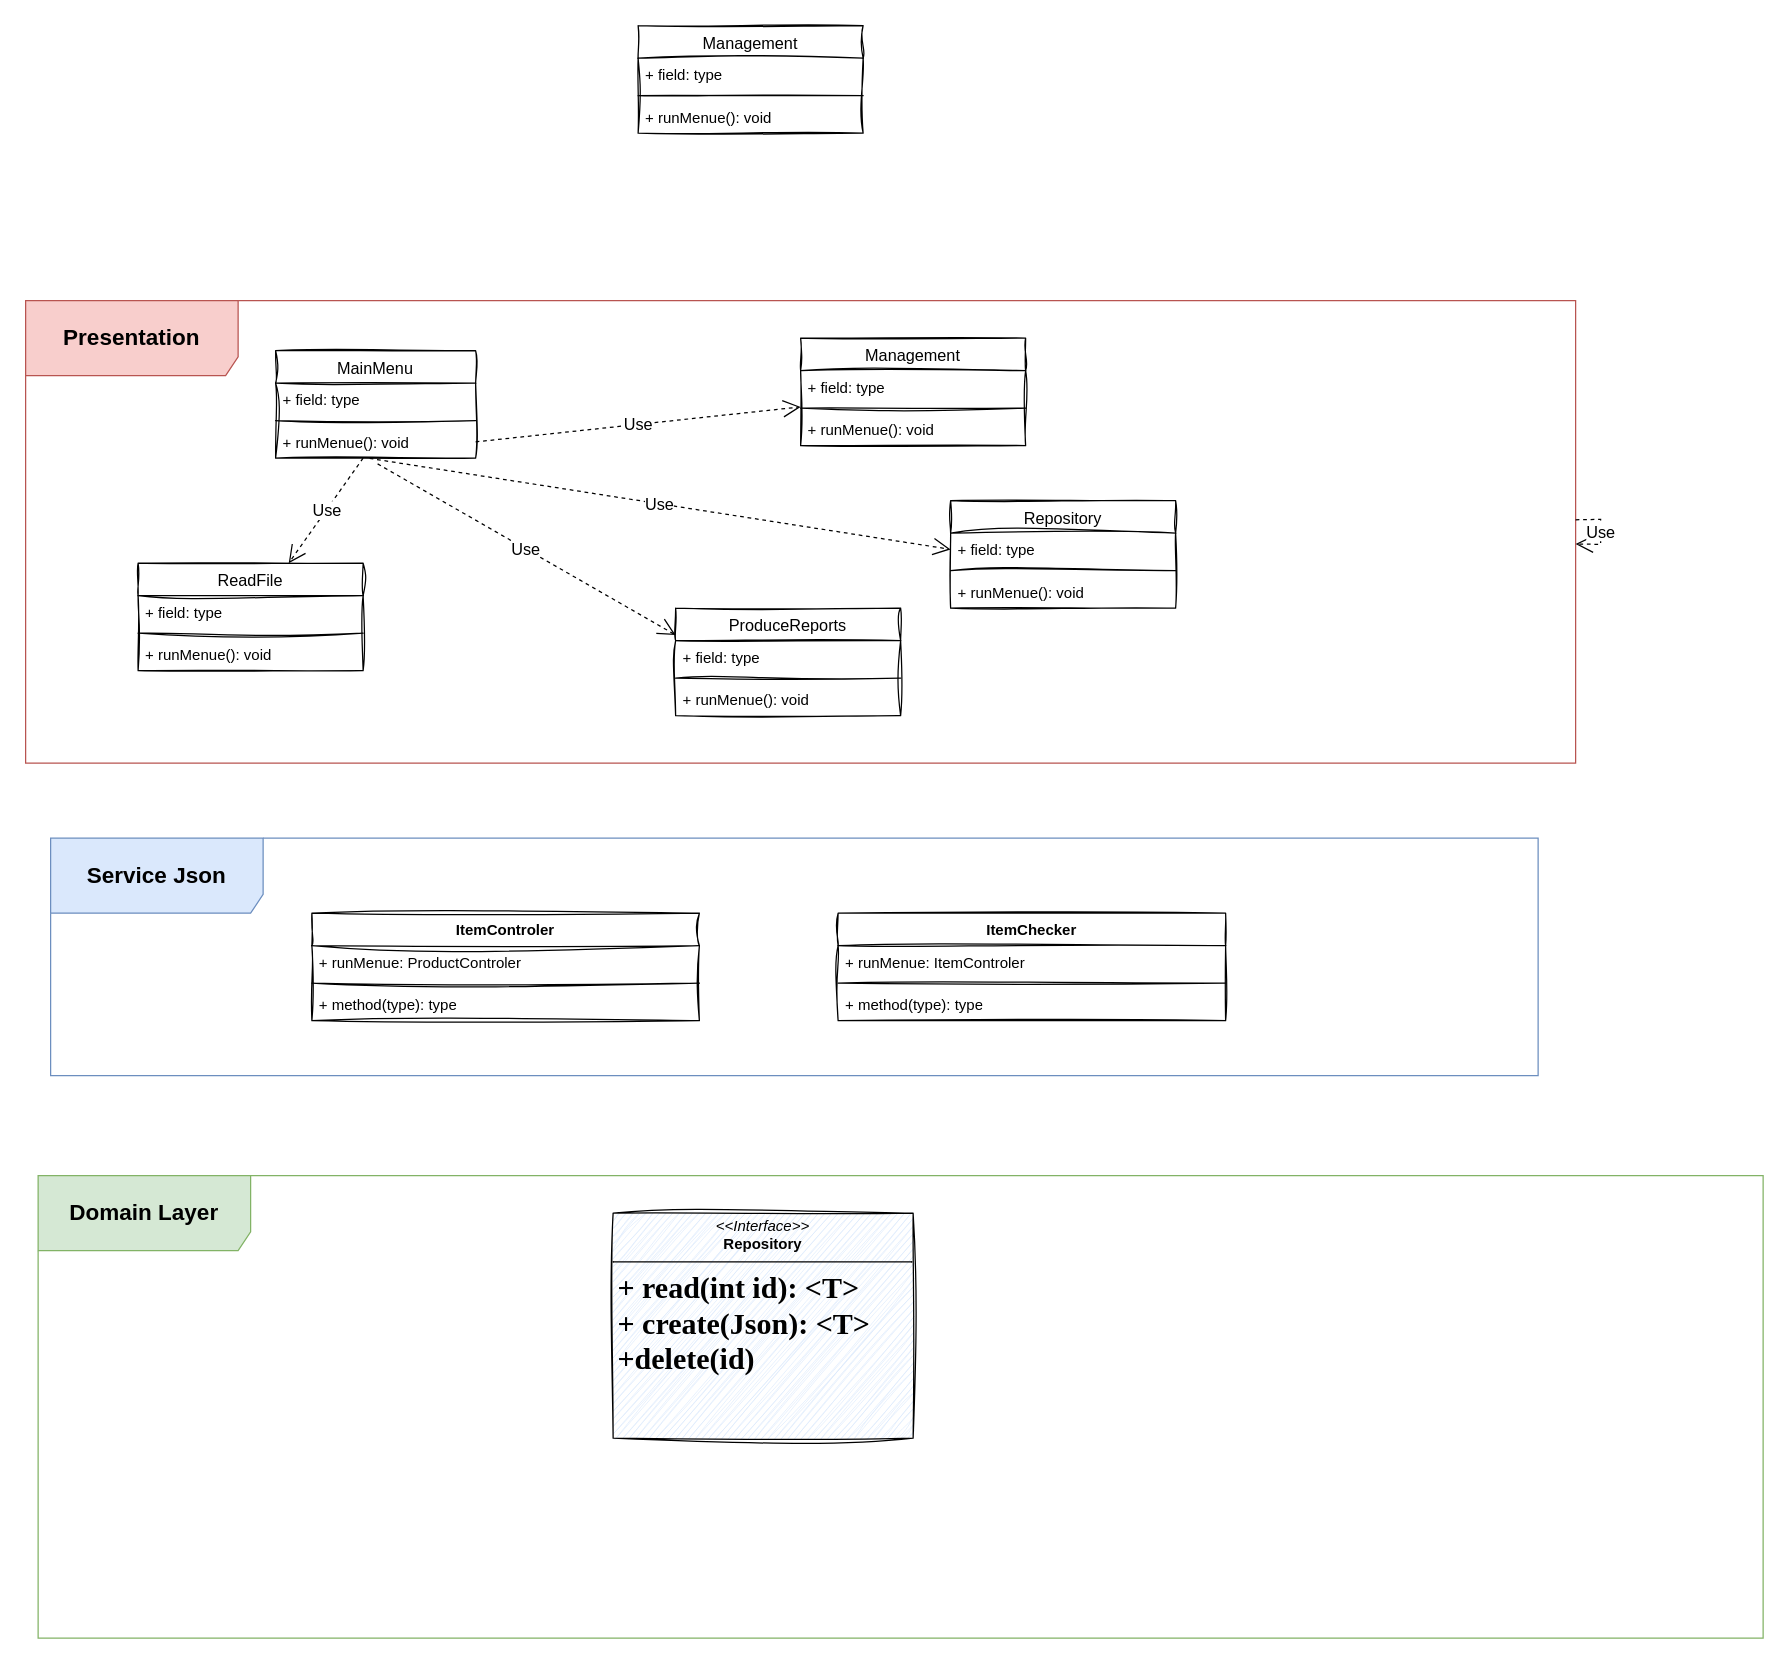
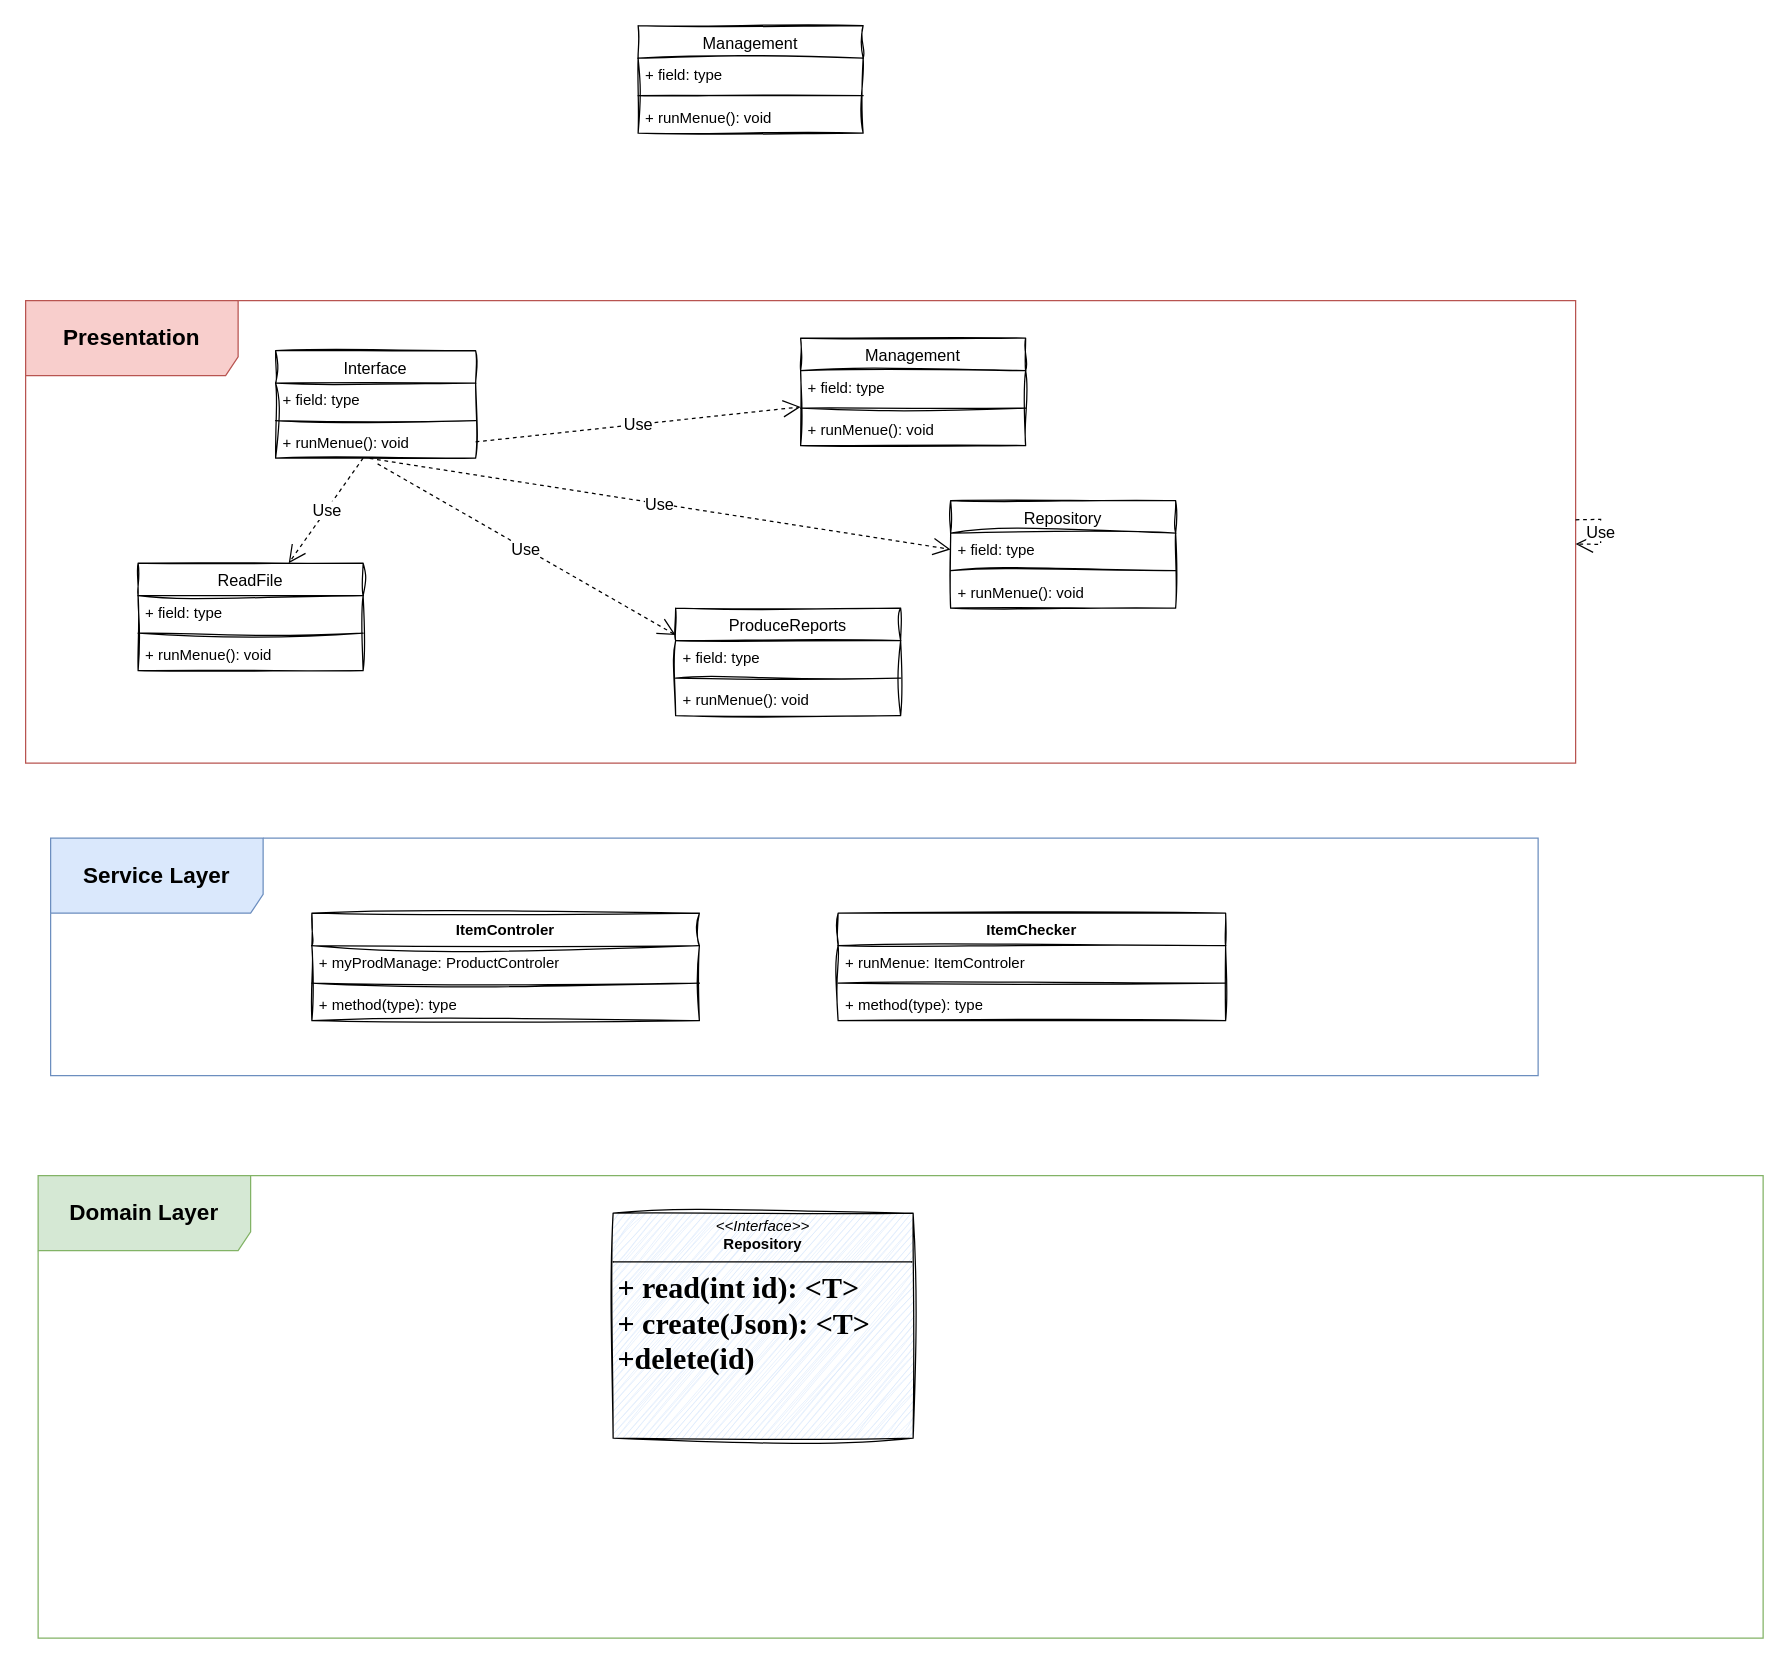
(376, 368) -> (376, 368)
(157, 876) -> (157, 876)
(429, 963) -> (446, 963)
